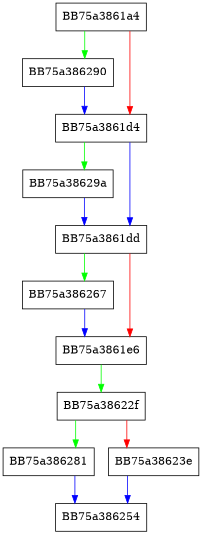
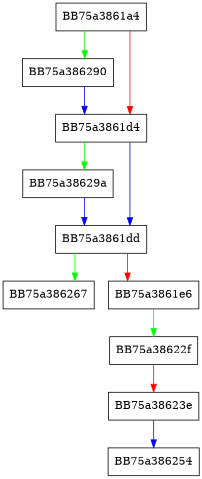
(85, 319) -> none
(49, 462) -> none
